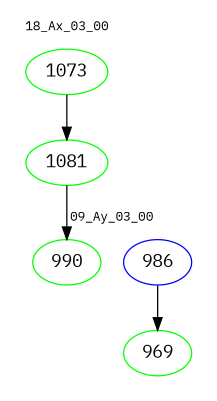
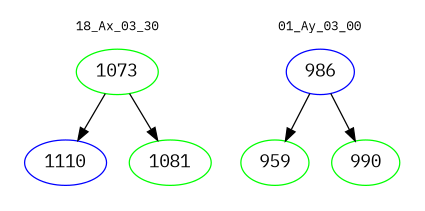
(67, 27) -> (118, 27)
none -> (66, 163)
(67, 213) -> (340, 112)
(112, 218) -> (320, 27)
(158, 353) -> (275, 163)
